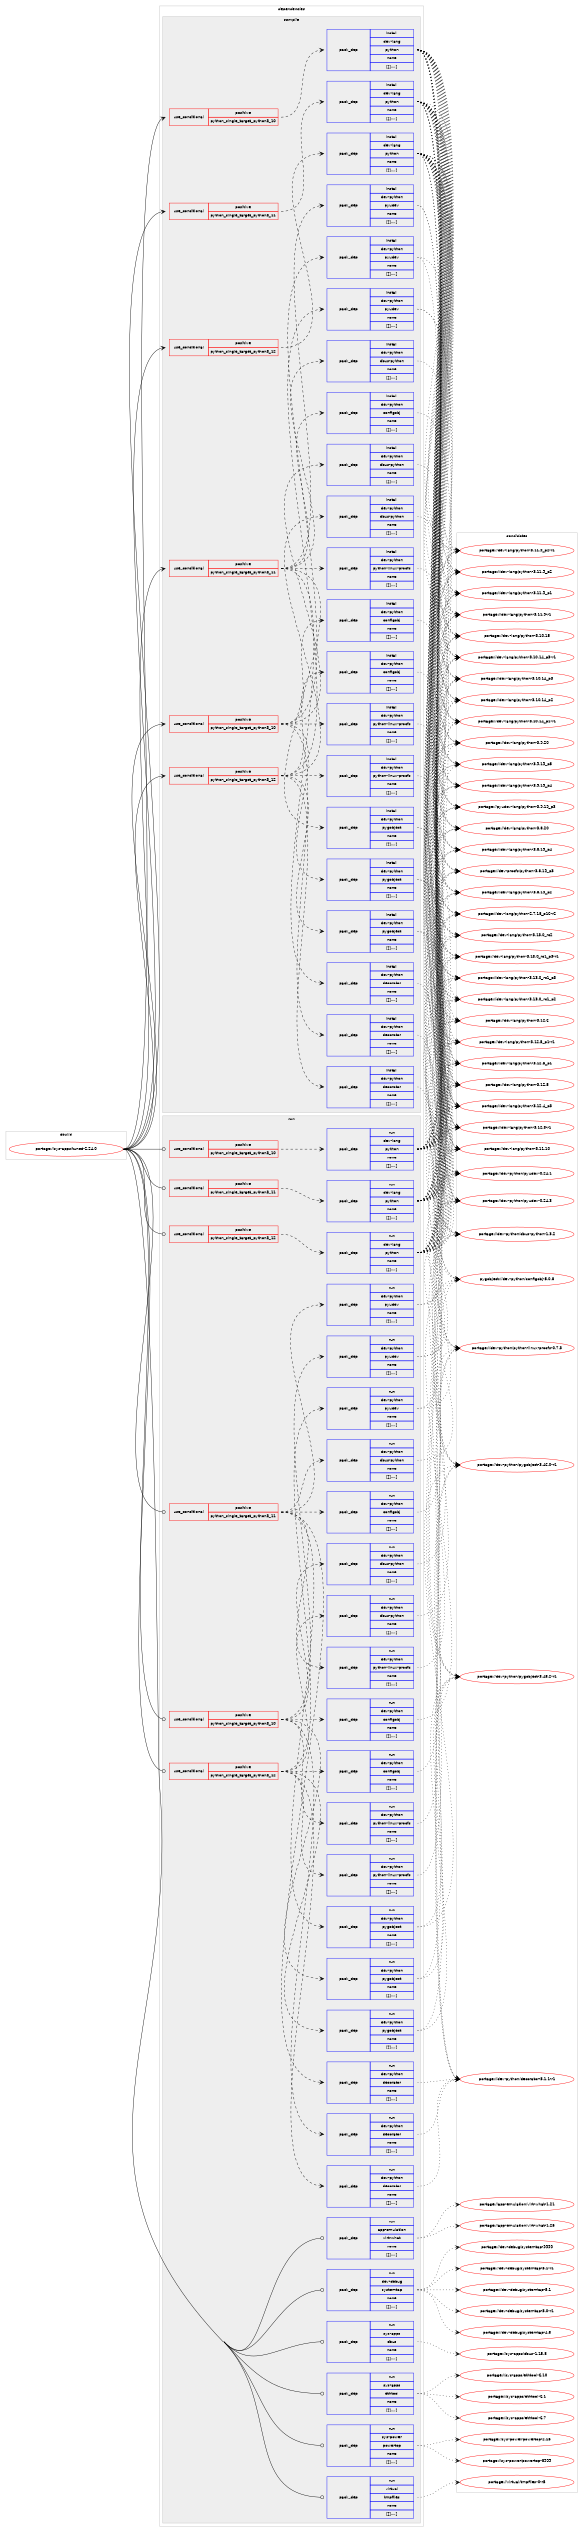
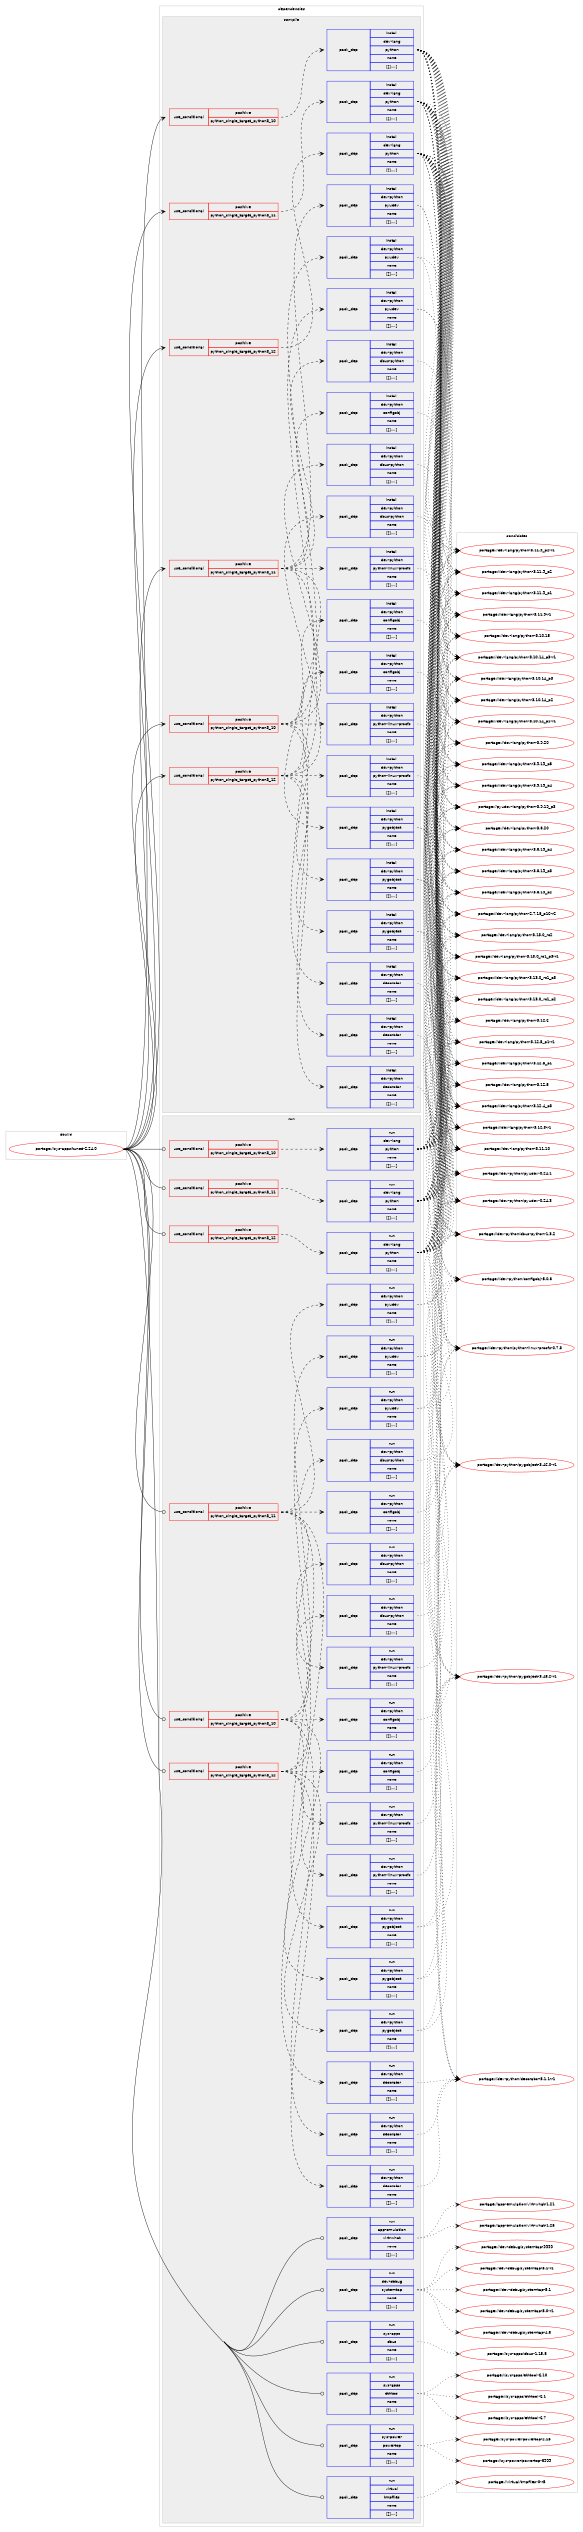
(517, 871) -> (517, 871)
(517, 1279) -> (517, 1279)
